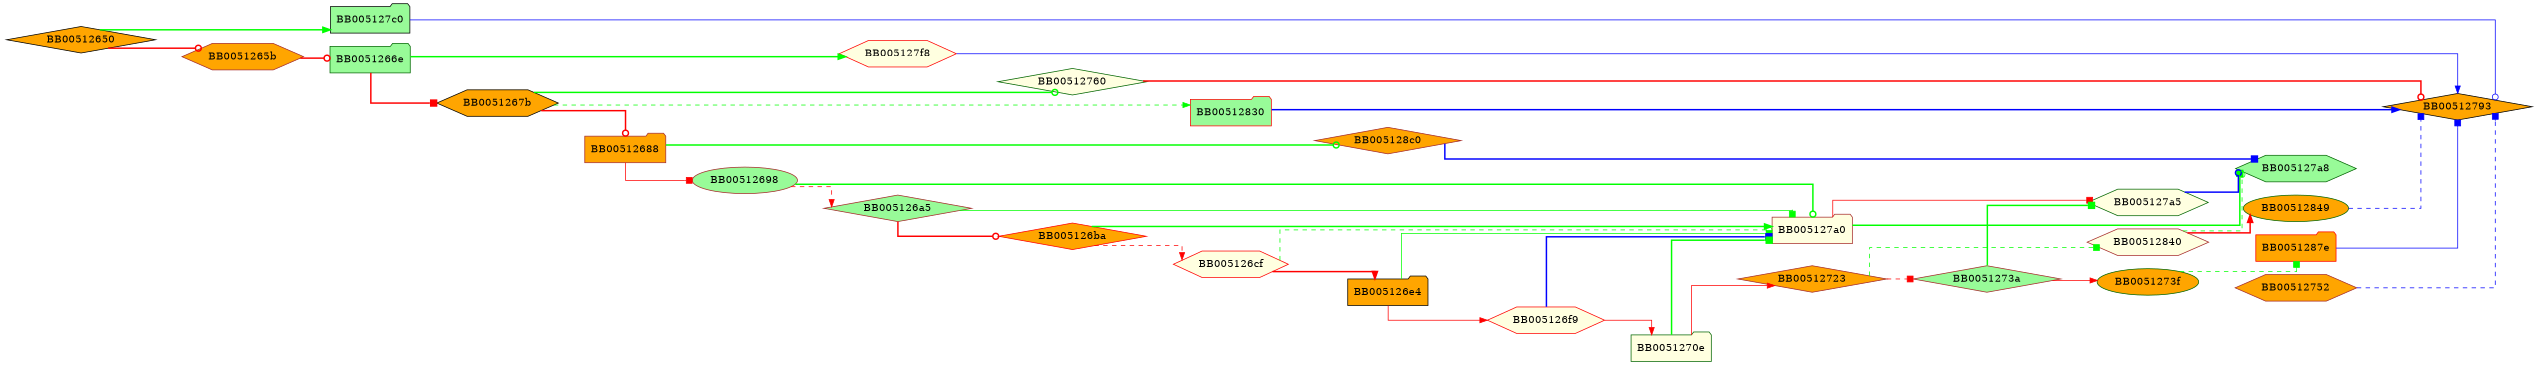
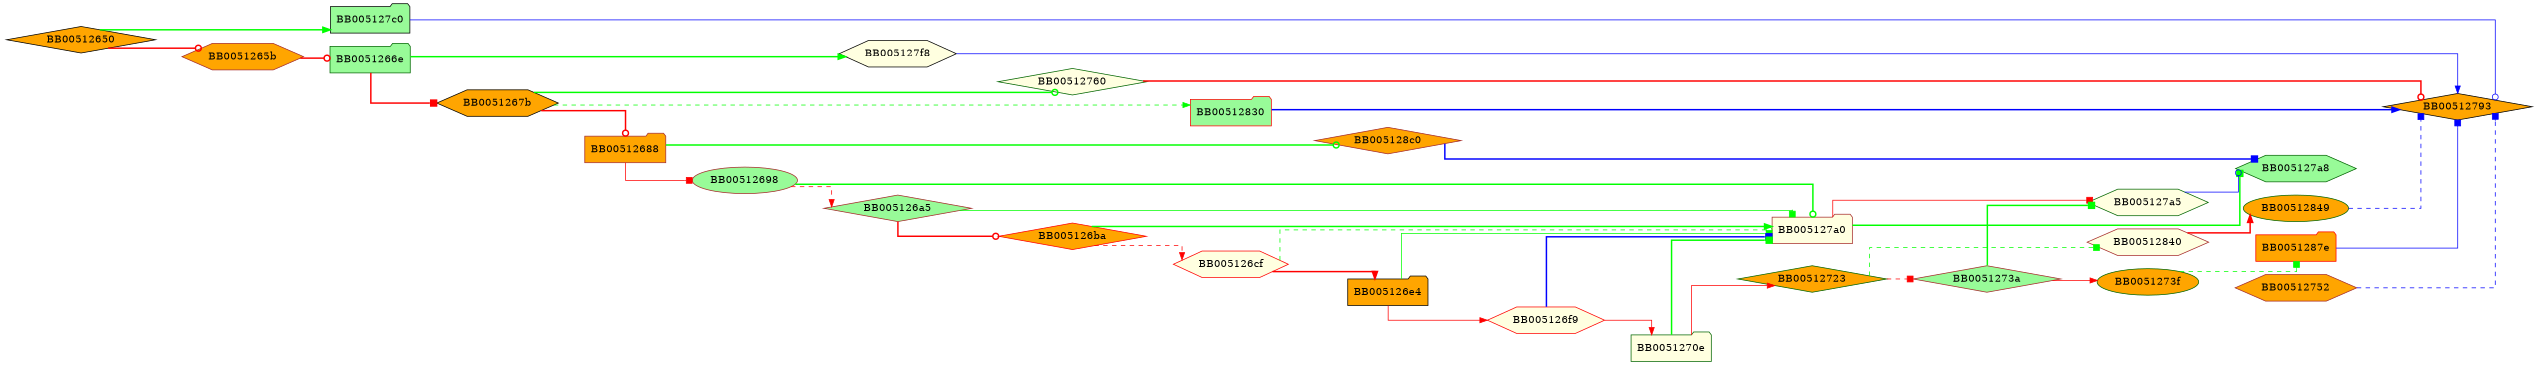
(898, 54) -> (898, 54)
(2220, 192) -> (2220, 192)
(2239, 231) -> none
(1812, 279) -> (1812, 279)
